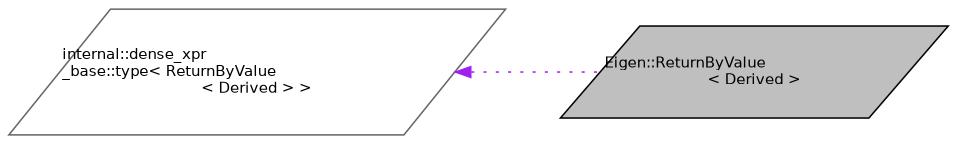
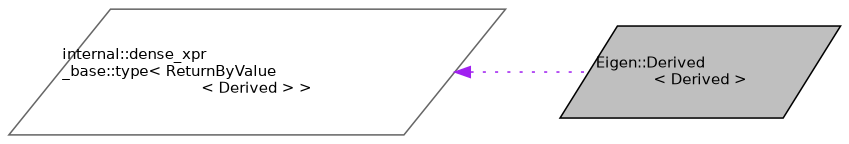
(754, 72) -> (700, 72)
